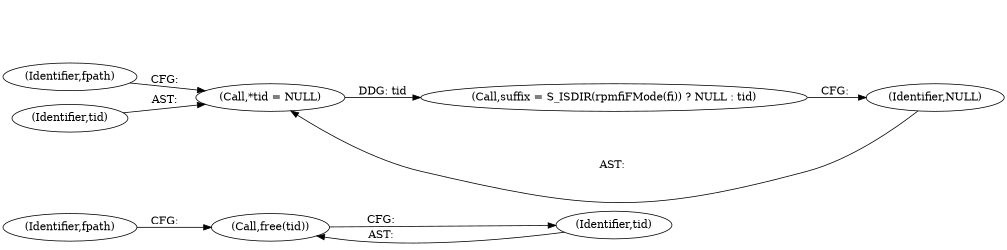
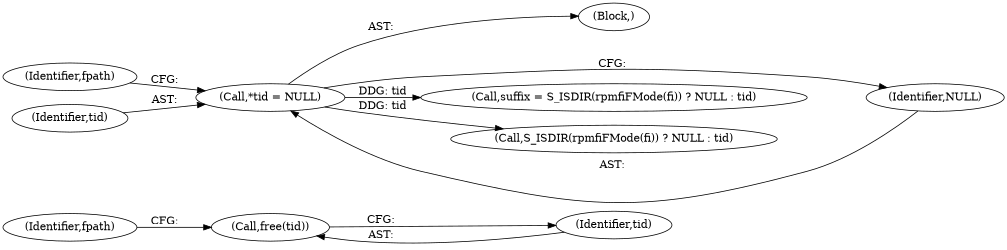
none -> (614, 17)
(833, 98) -> (602, 70)
none -> (614, 139)
